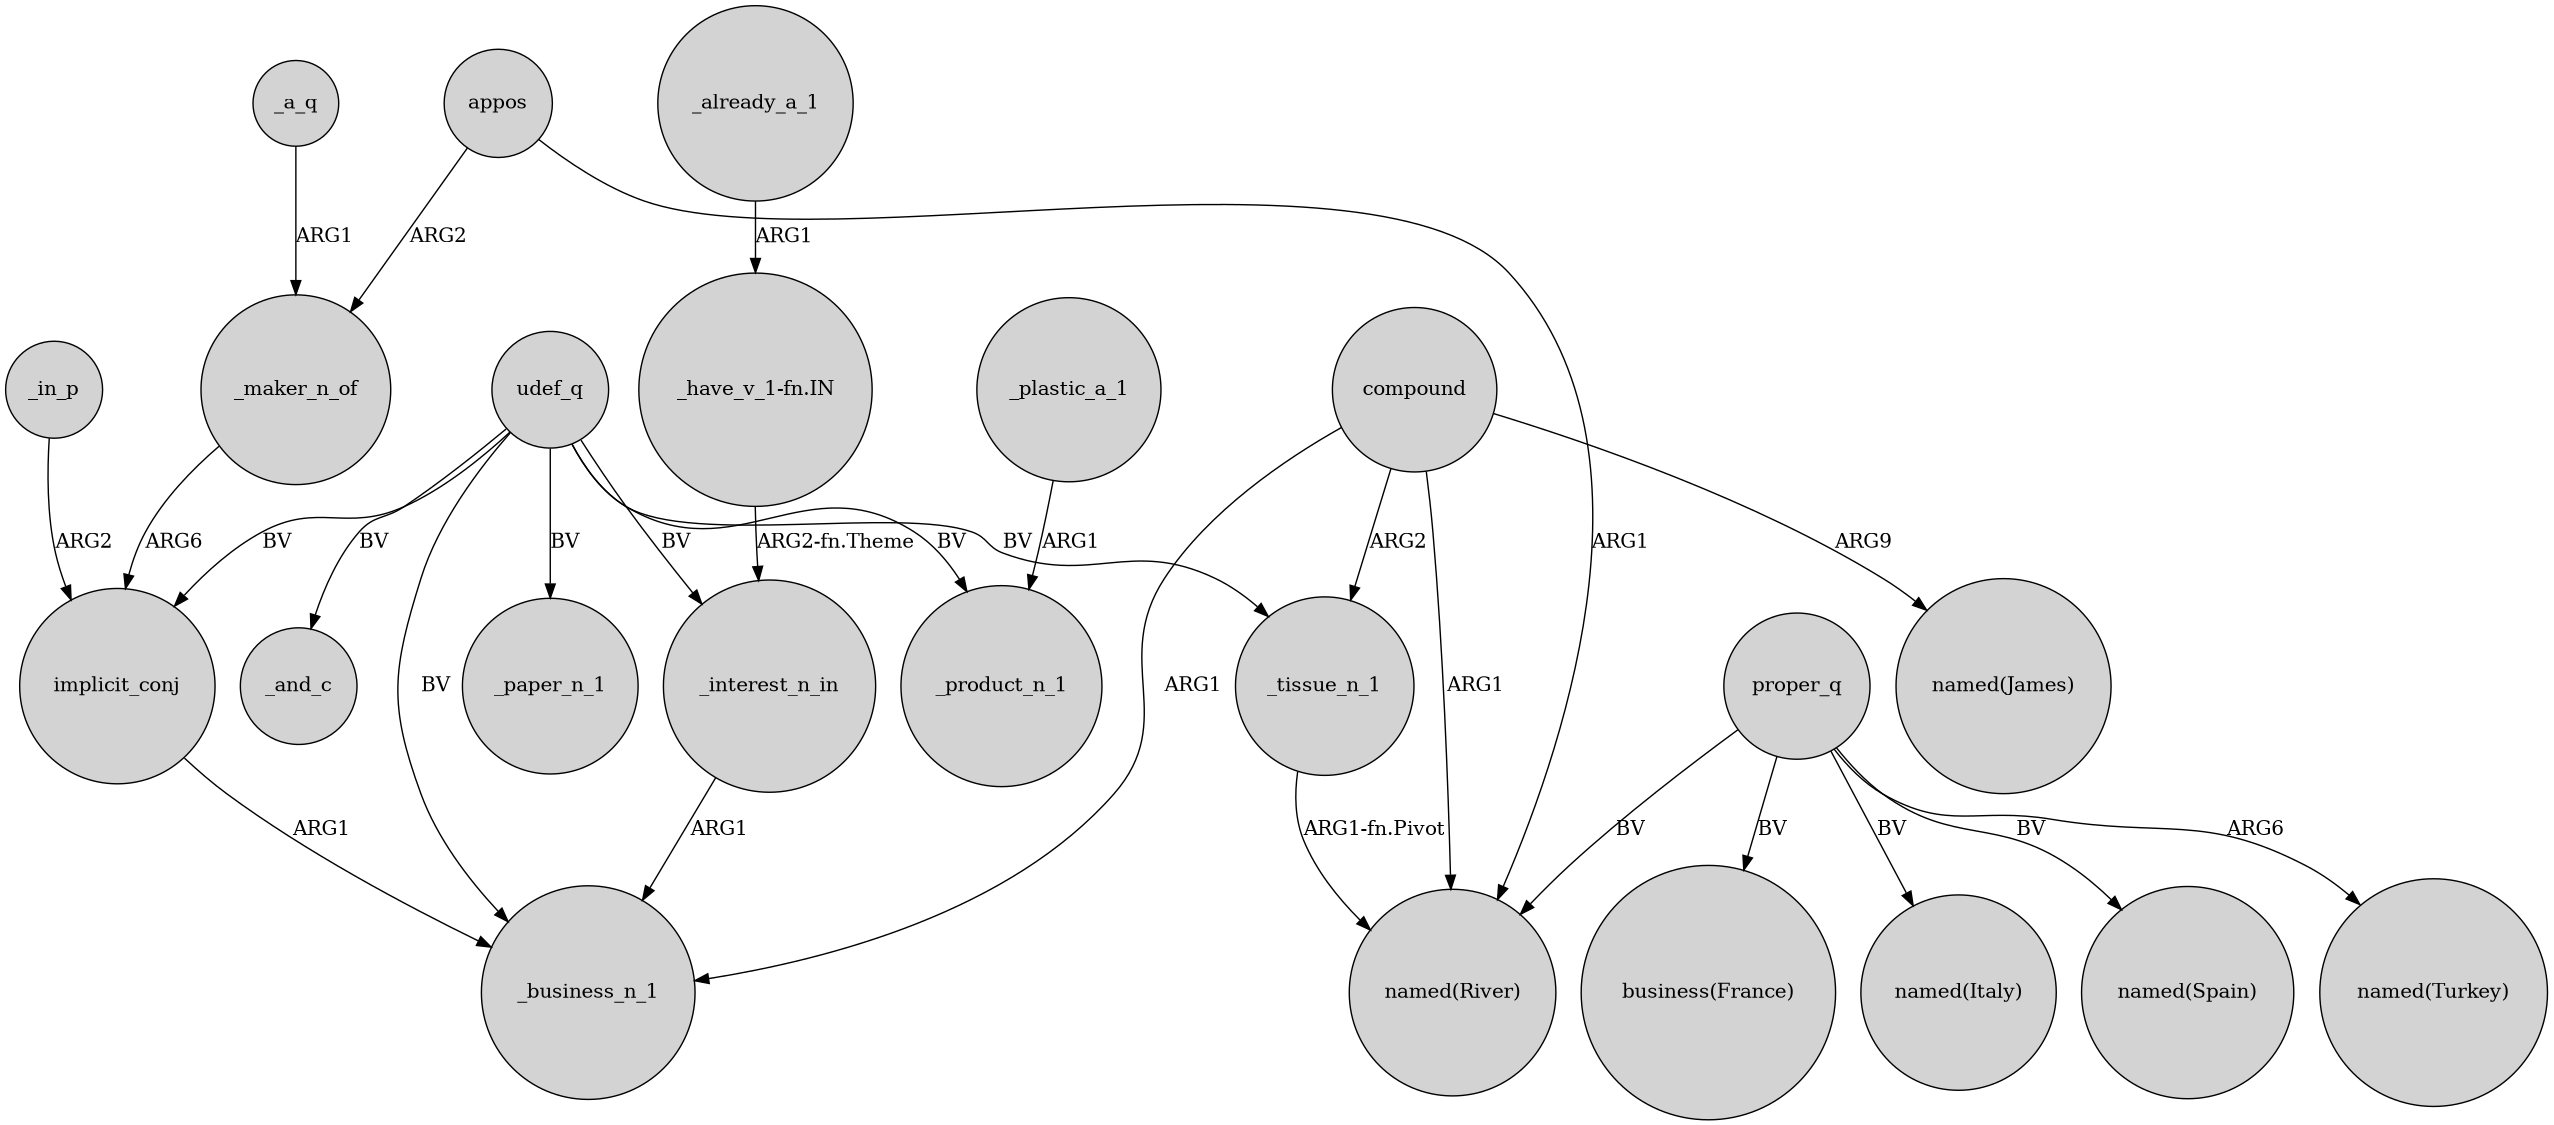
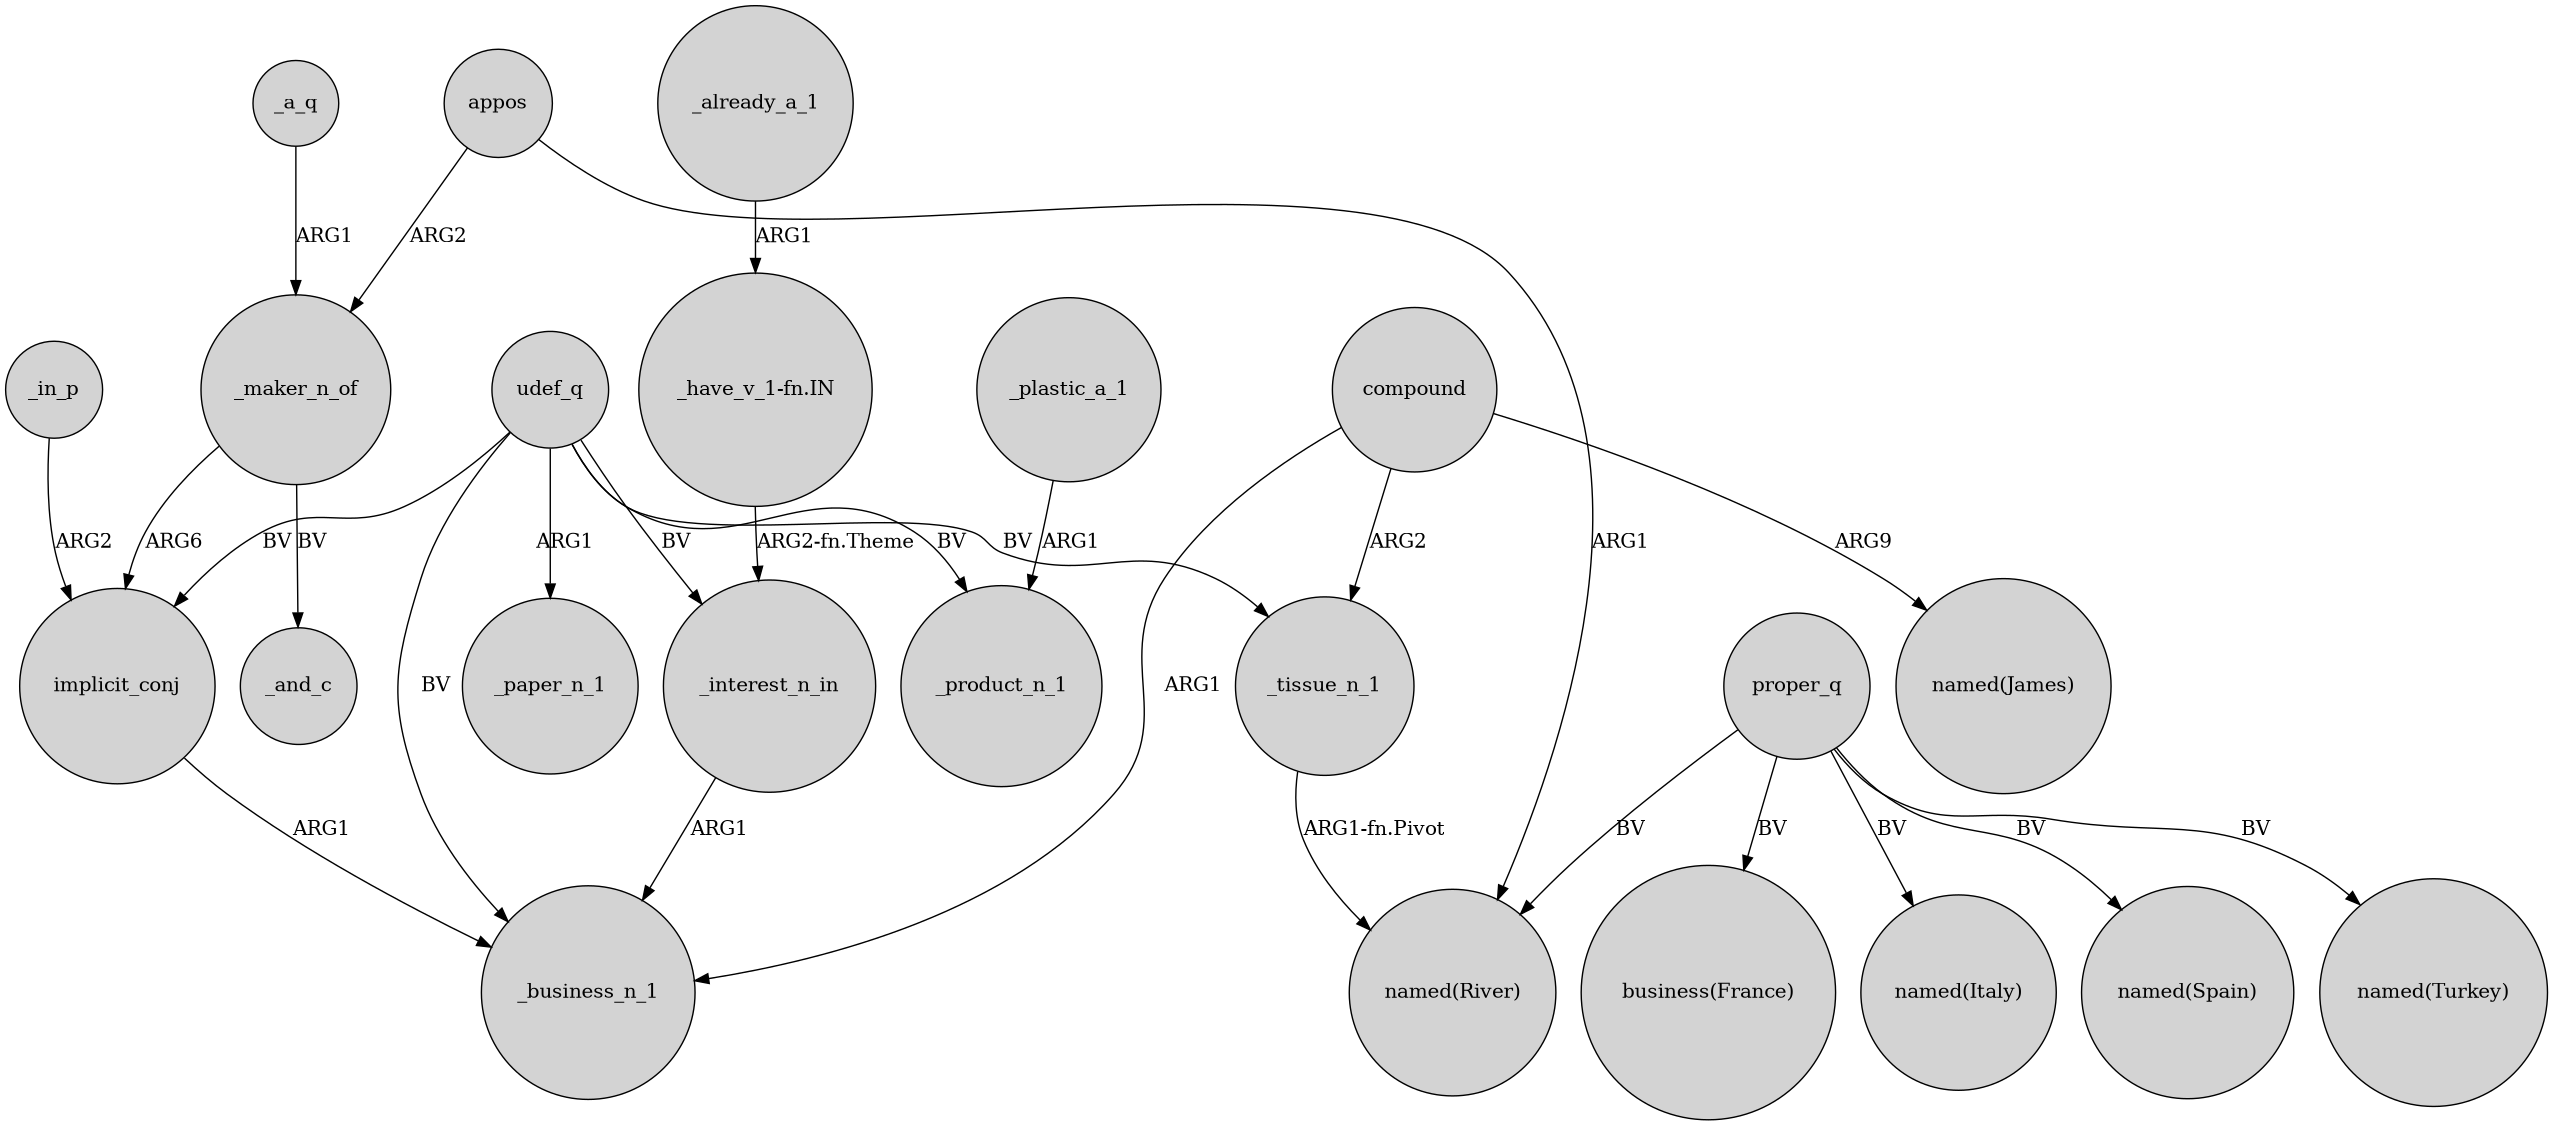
(365, 526) -> (297, 549)
(565, 543) -> (565, 543)
(1443, 673) -> none
(2256, 830) -> (2256, 830)
